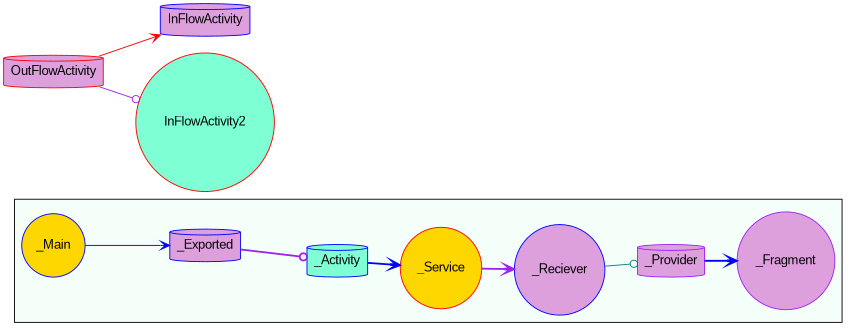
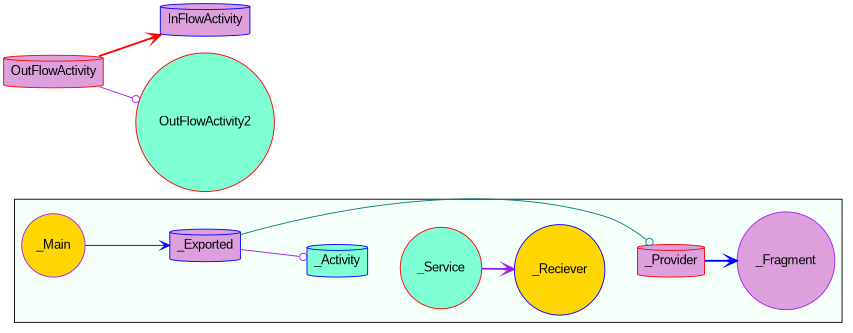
(125, 47) -> (125, 47)
(205, 122) -> (205, 122)
(53, 245) -> (53, 245)
(270, 253) -> (270, 253)
(671, 261) -> (671, 261)
(379, 264) -> none
(617, 265) -> (383, 205)
(441, 268) -> (441, 268)
(560, 270) -> (560, 270)
